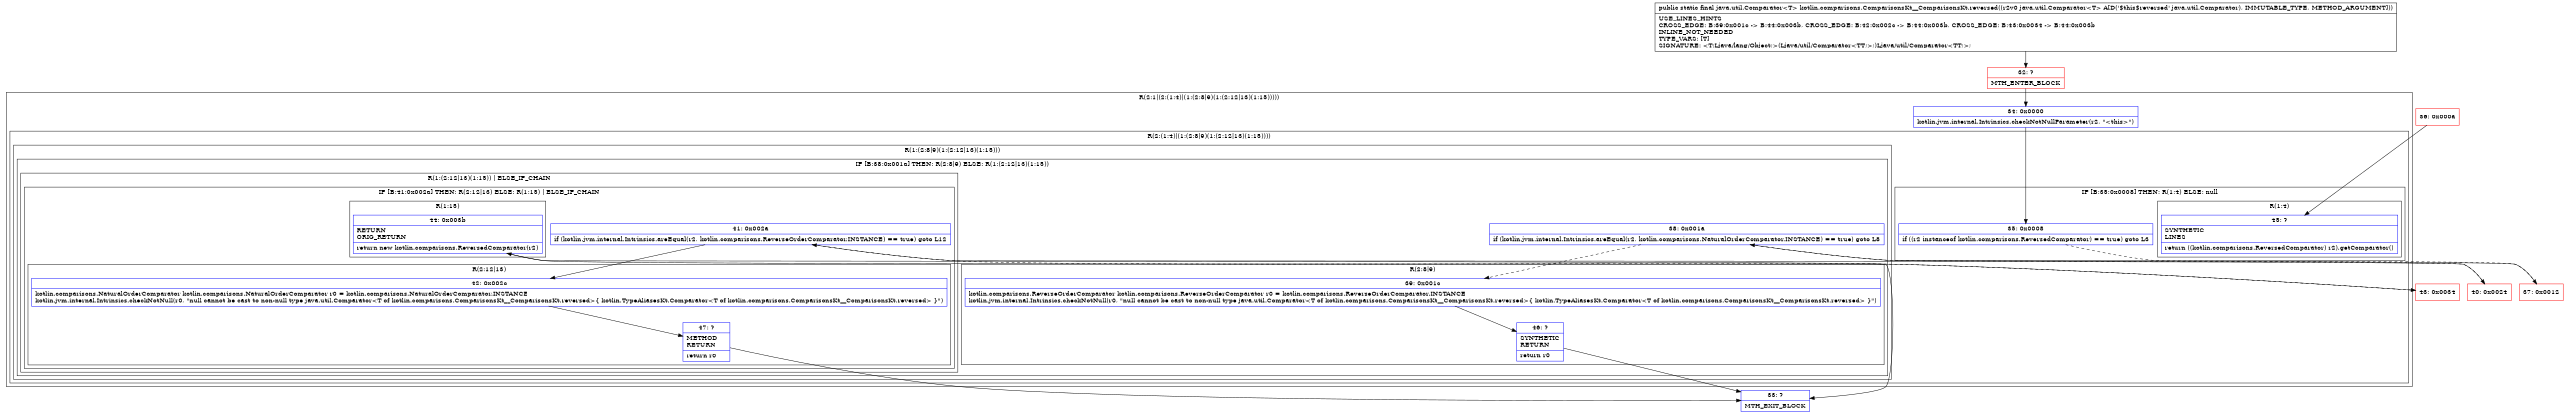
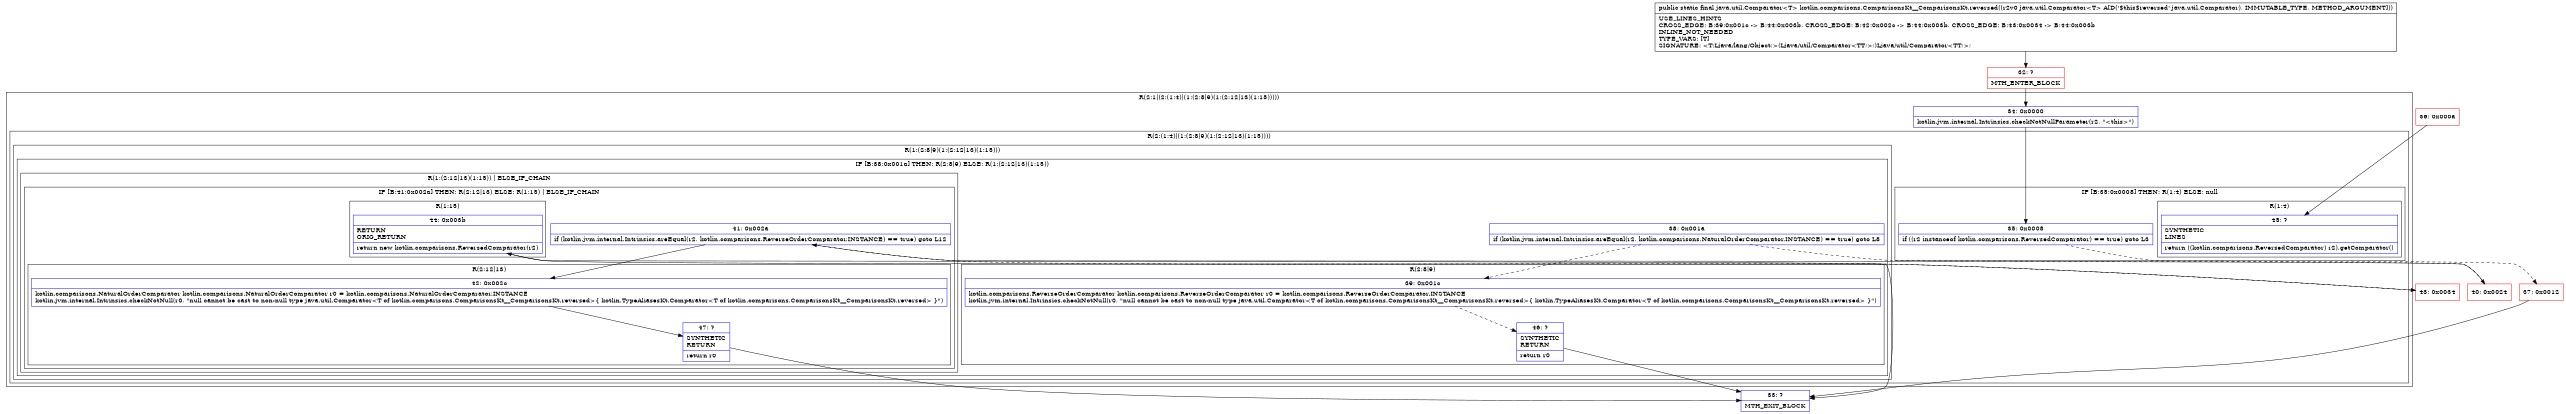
(2149, 261) -> (2175, 367)
(1484, 318) -> (1484, 318)
(702, 338) -> (706, 338)
